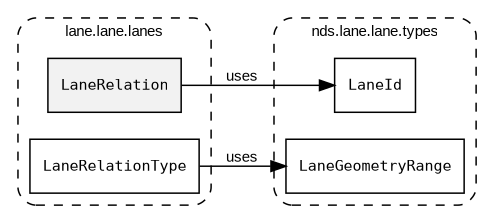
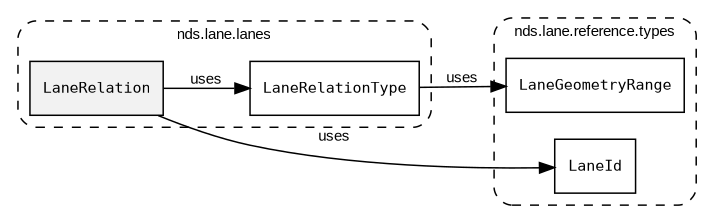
(115, 32) -> (225, 35)
(375, 32) -> (595, 32)
none -> (199, 88)
